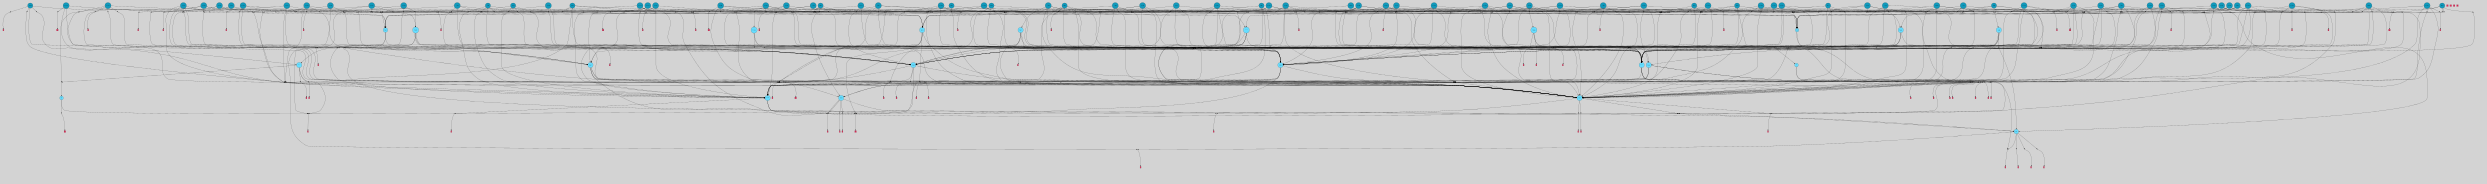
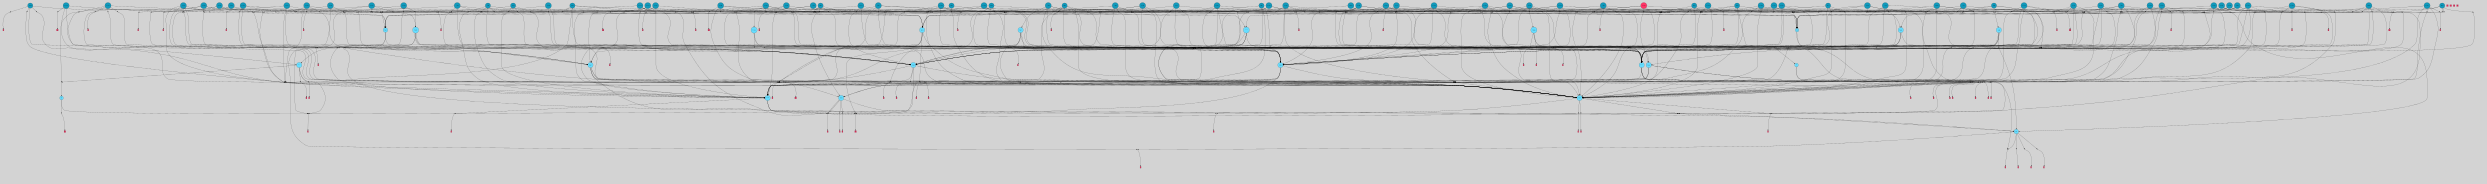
(1644, 6) -> (1644, 6)
